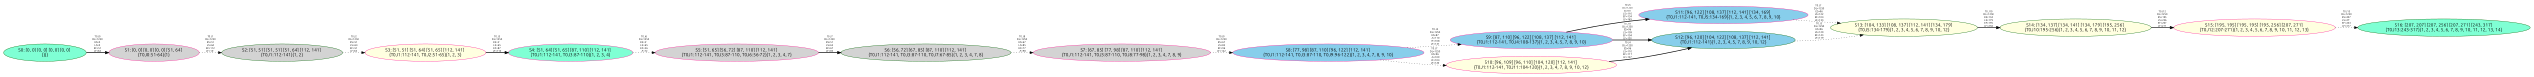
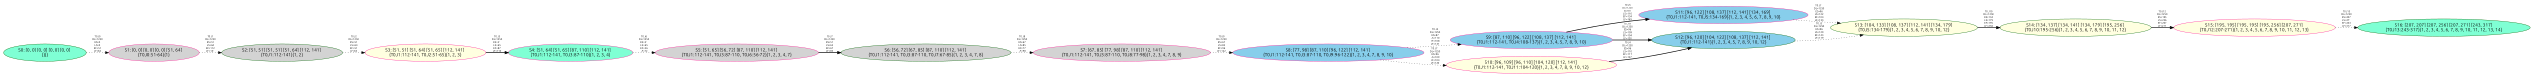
(96, 53) -> (96, 53)
